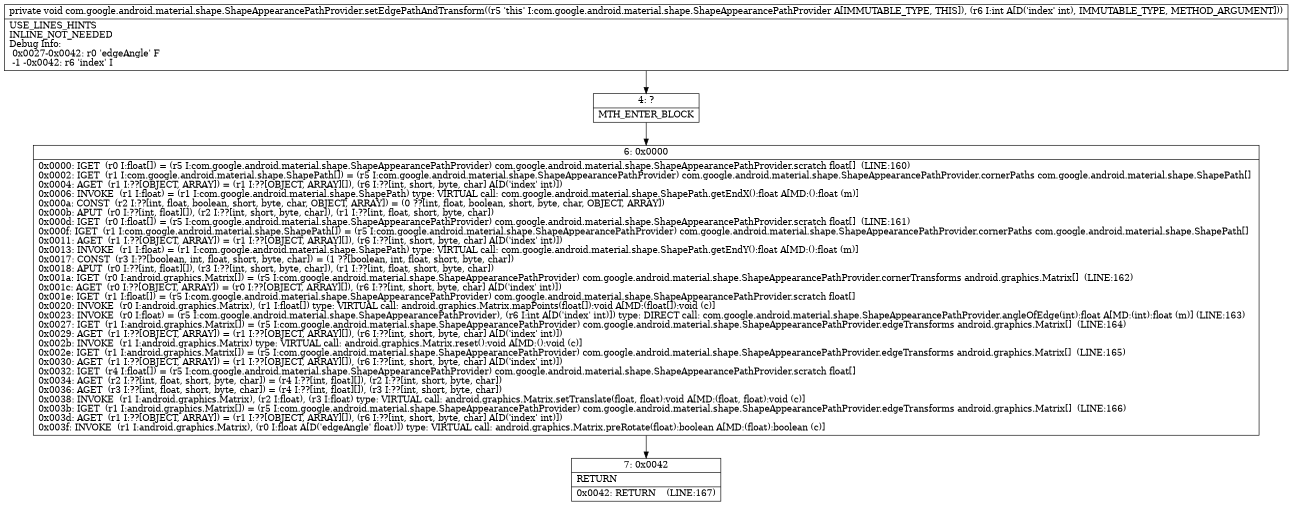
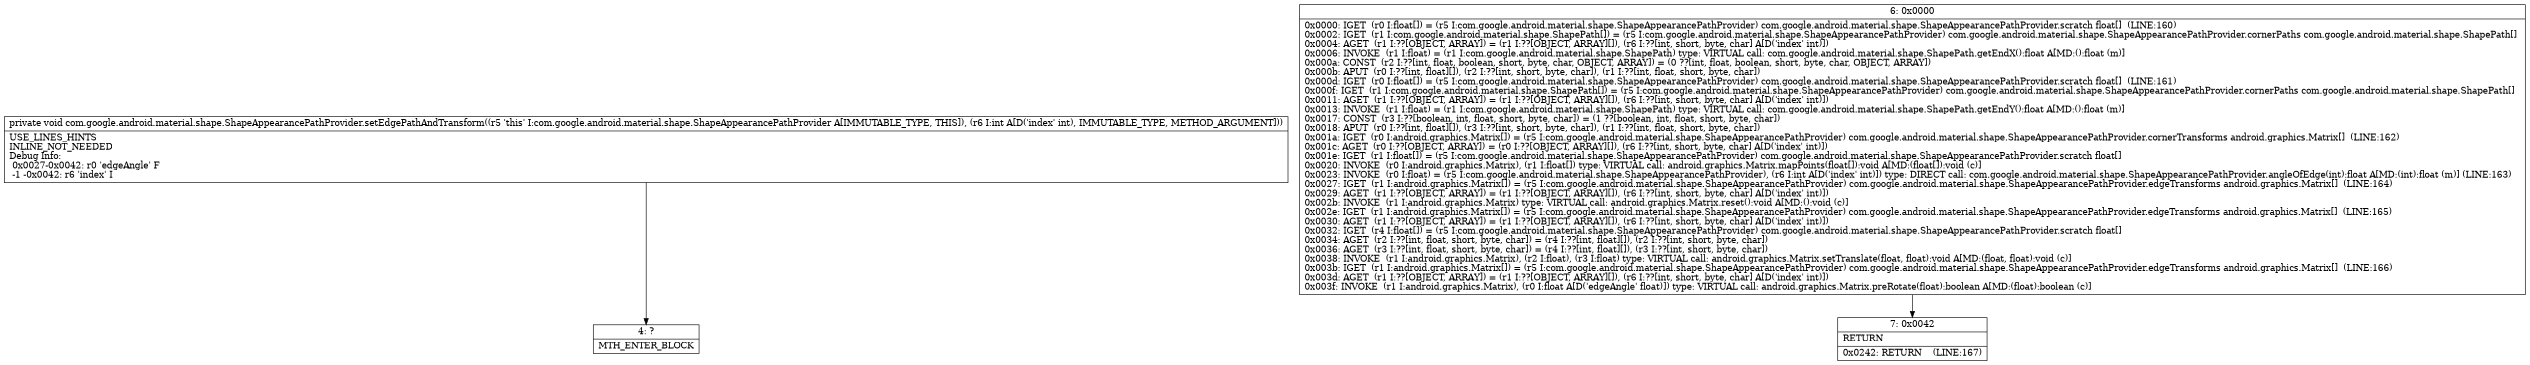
(646, 131) -> none
(646, 494) -> (1912, 353)
